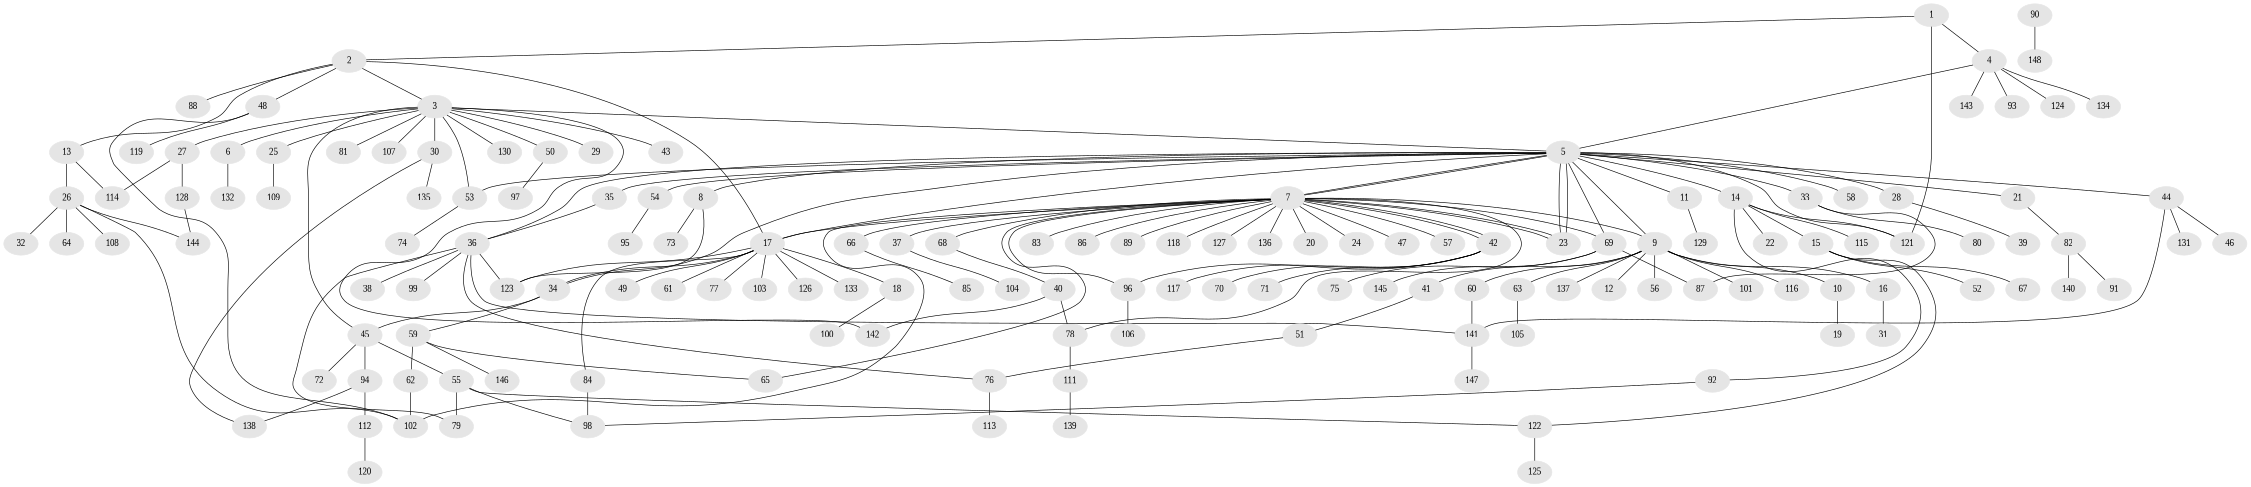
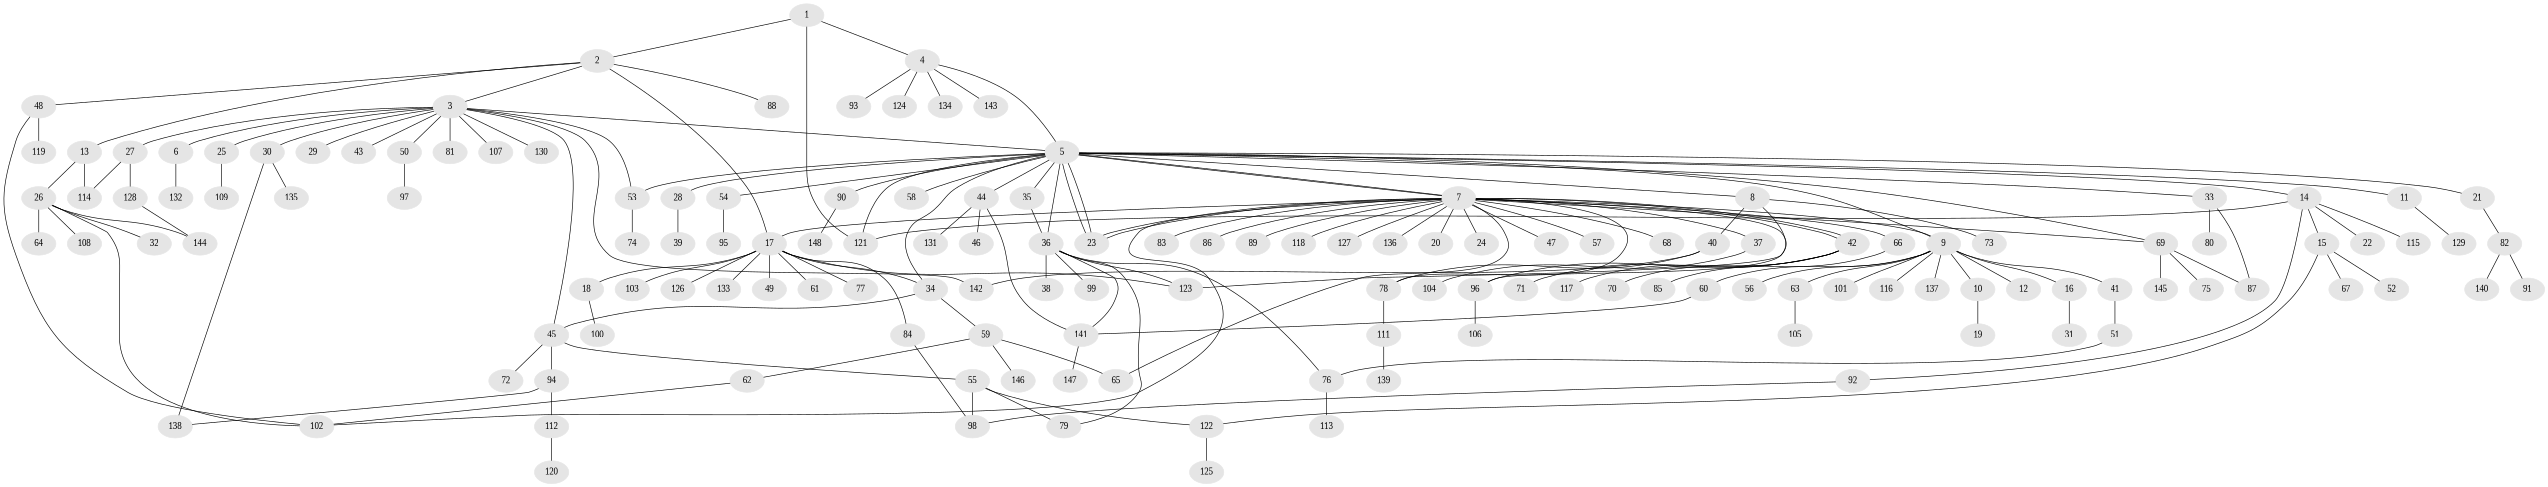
(1163, 183) -> (949, 168)
(1001, 266) -> (1731, 222)
